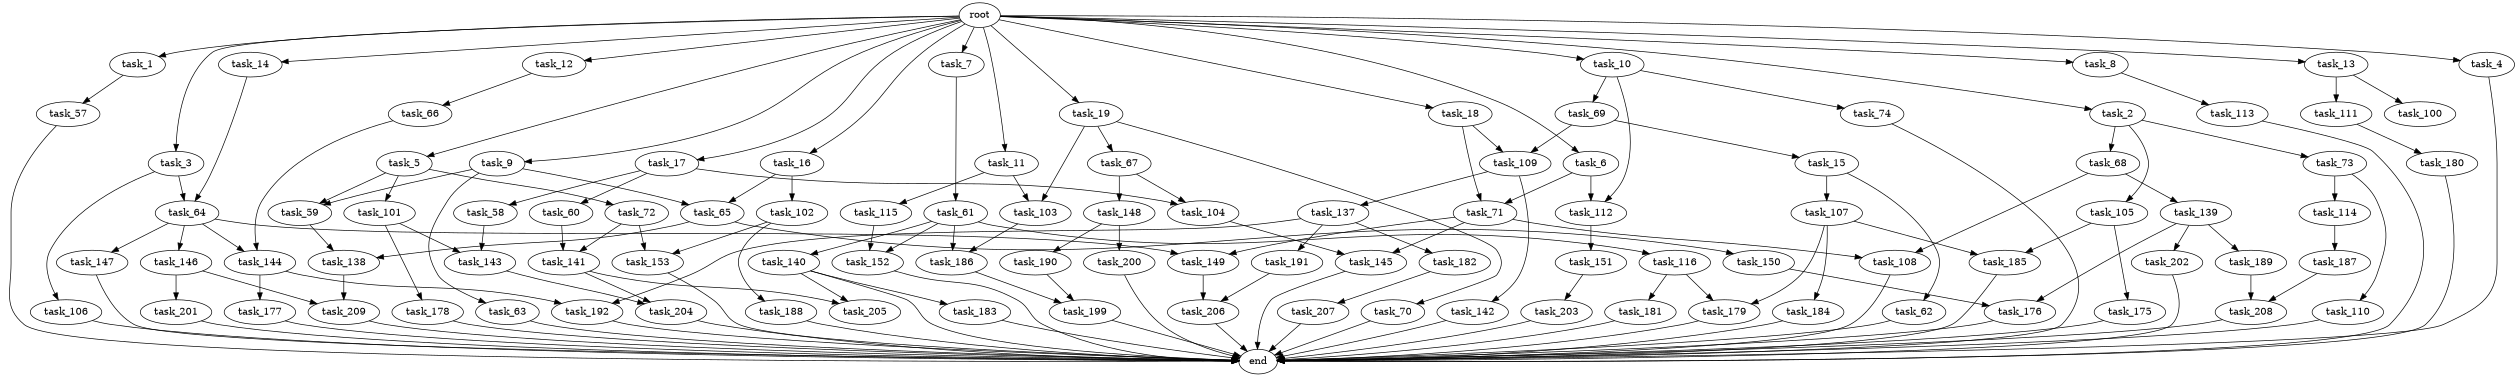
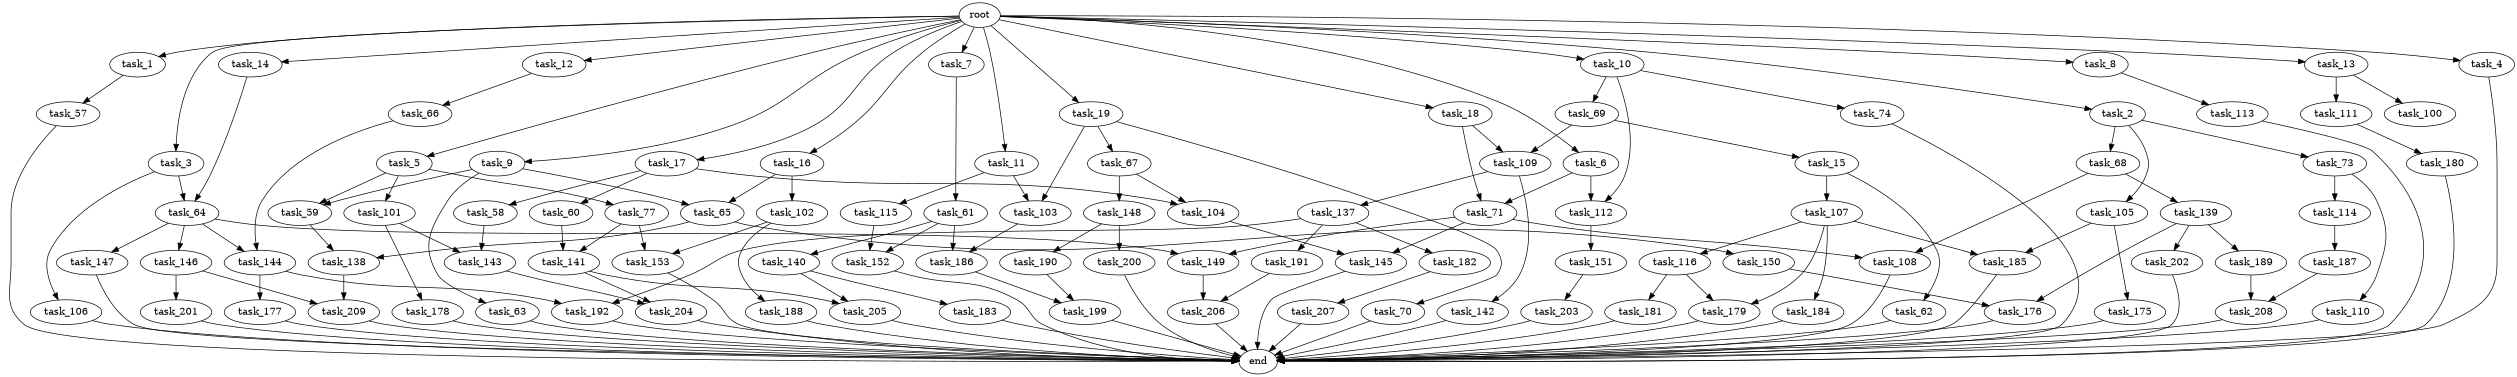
(637, 213) -> (637, 213)
(1344, 238) -> (1754, 237)
(1013, 343) -> (1061, 345)
